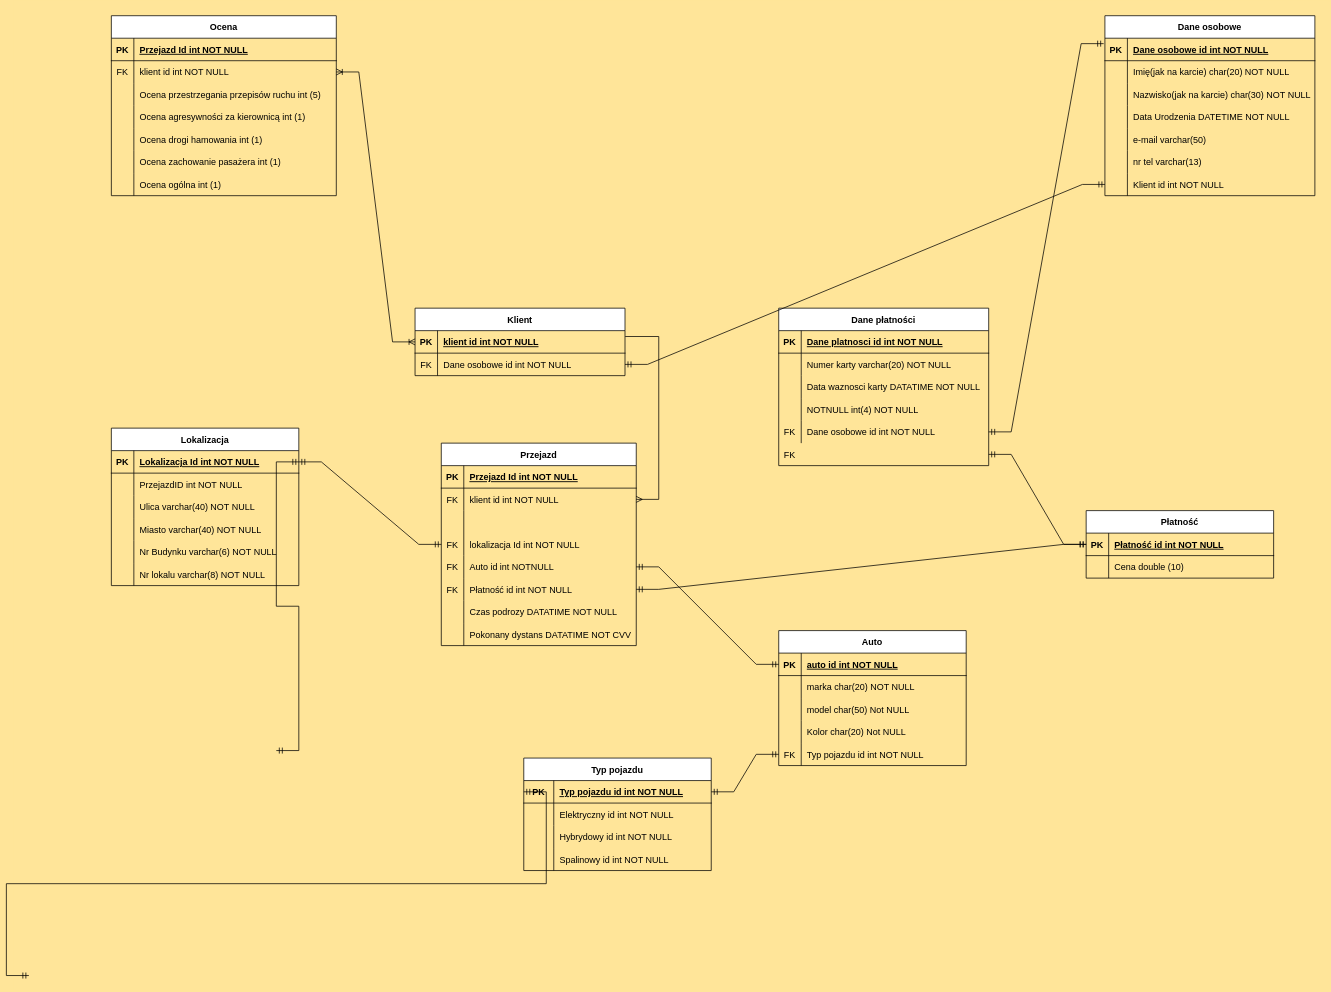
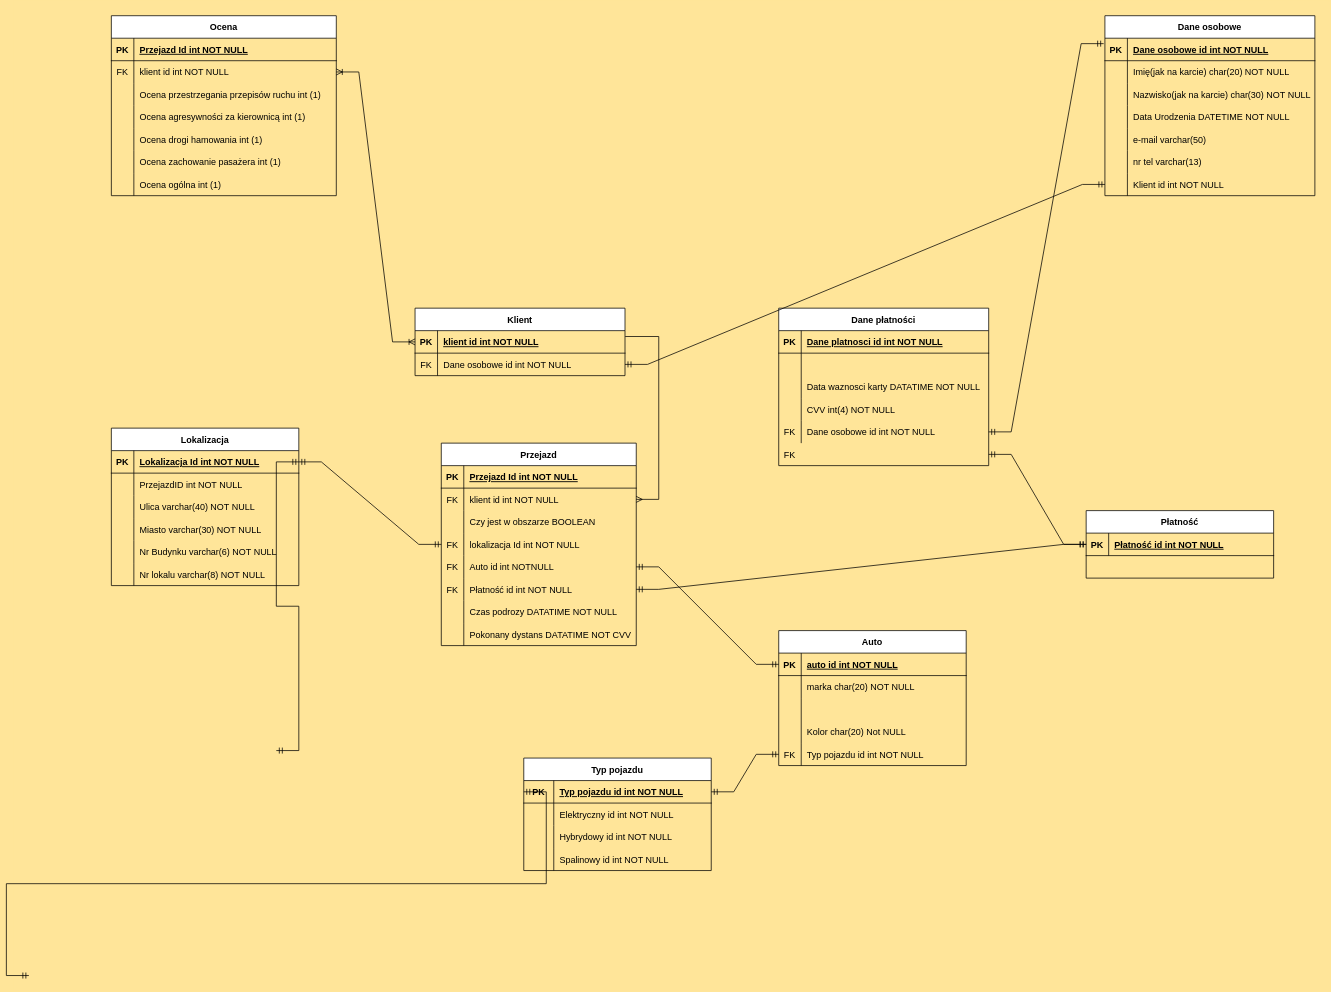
(241, 95) -> (241, 95)
(895, 364) -> none
(860, 410) -> (850, 410)
none -> (550, 522)
(203, 530) -> (203, 530)
(1191, 567) -> none
(884, 709) -> none
